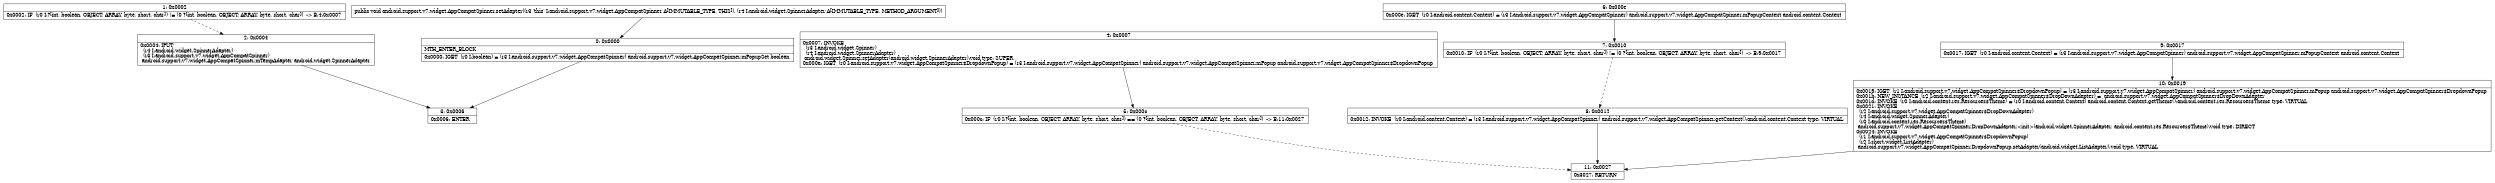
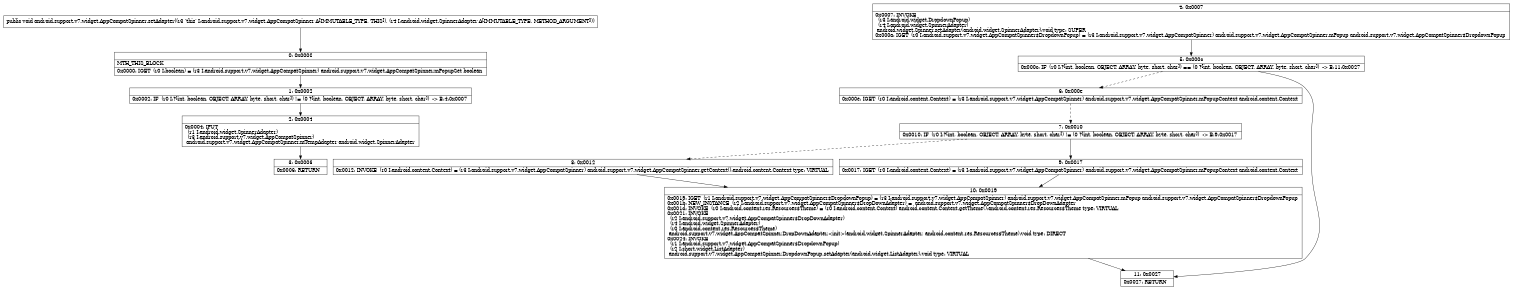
(206, 26) -> (301, 108)
(1614, 29) -> (1071, 112)
(840, 48) -> (923, 20)
(450, 50) -> (140, 64)
(187, 51) -> (231, 132)
none -> (1133, 79)
(527, 84) -> (301, 80)
(452, 119) -> (301, 171)
(1598, 142) -> (681, 181)
none -> (1071, 147)
(1369, 154) -> (1318, 214)
(1598, 175) -> (1147, 282)
